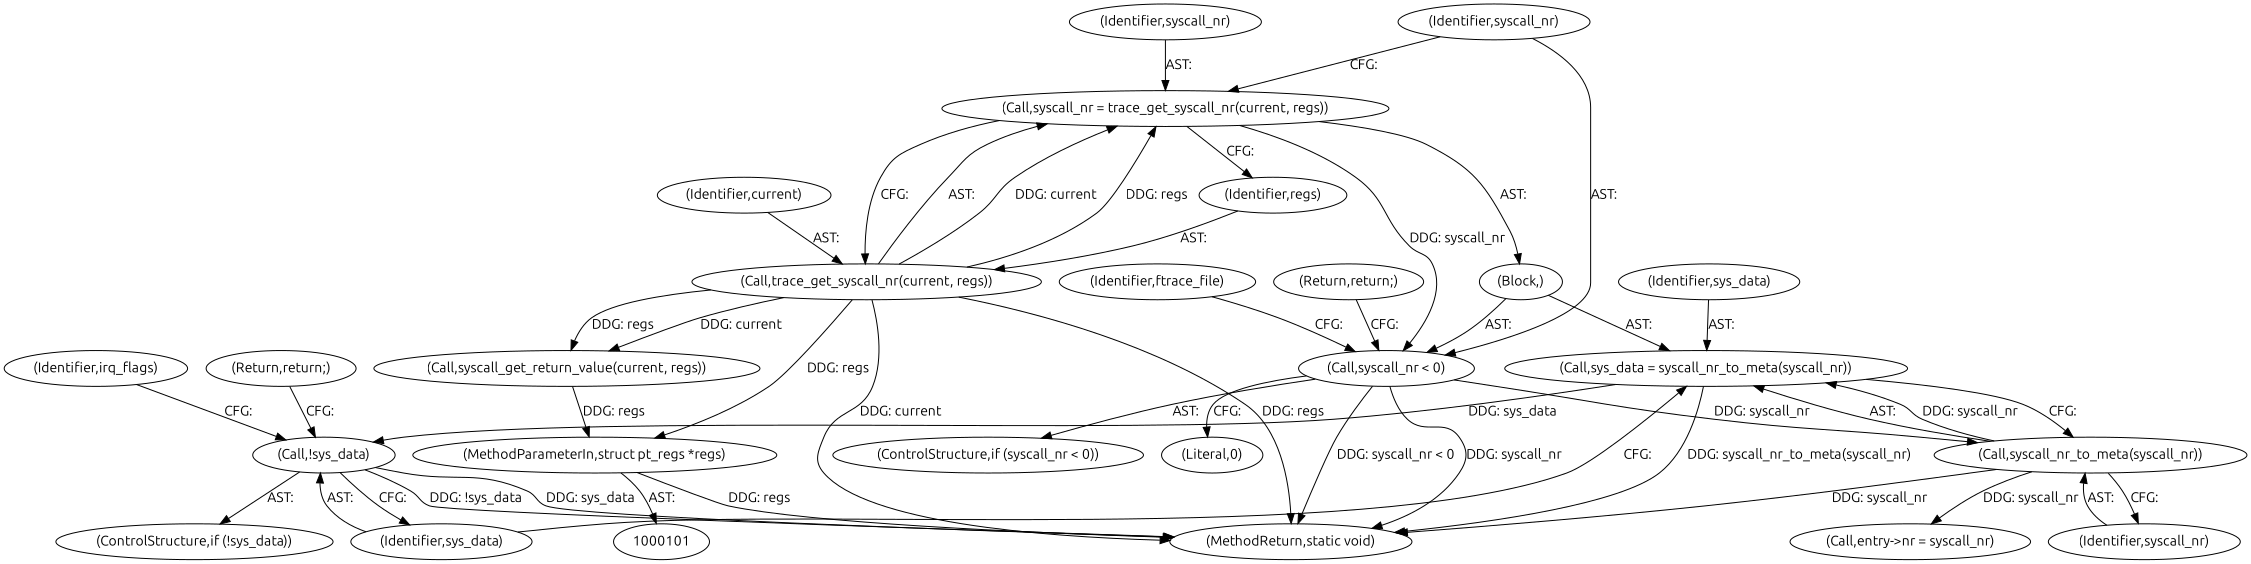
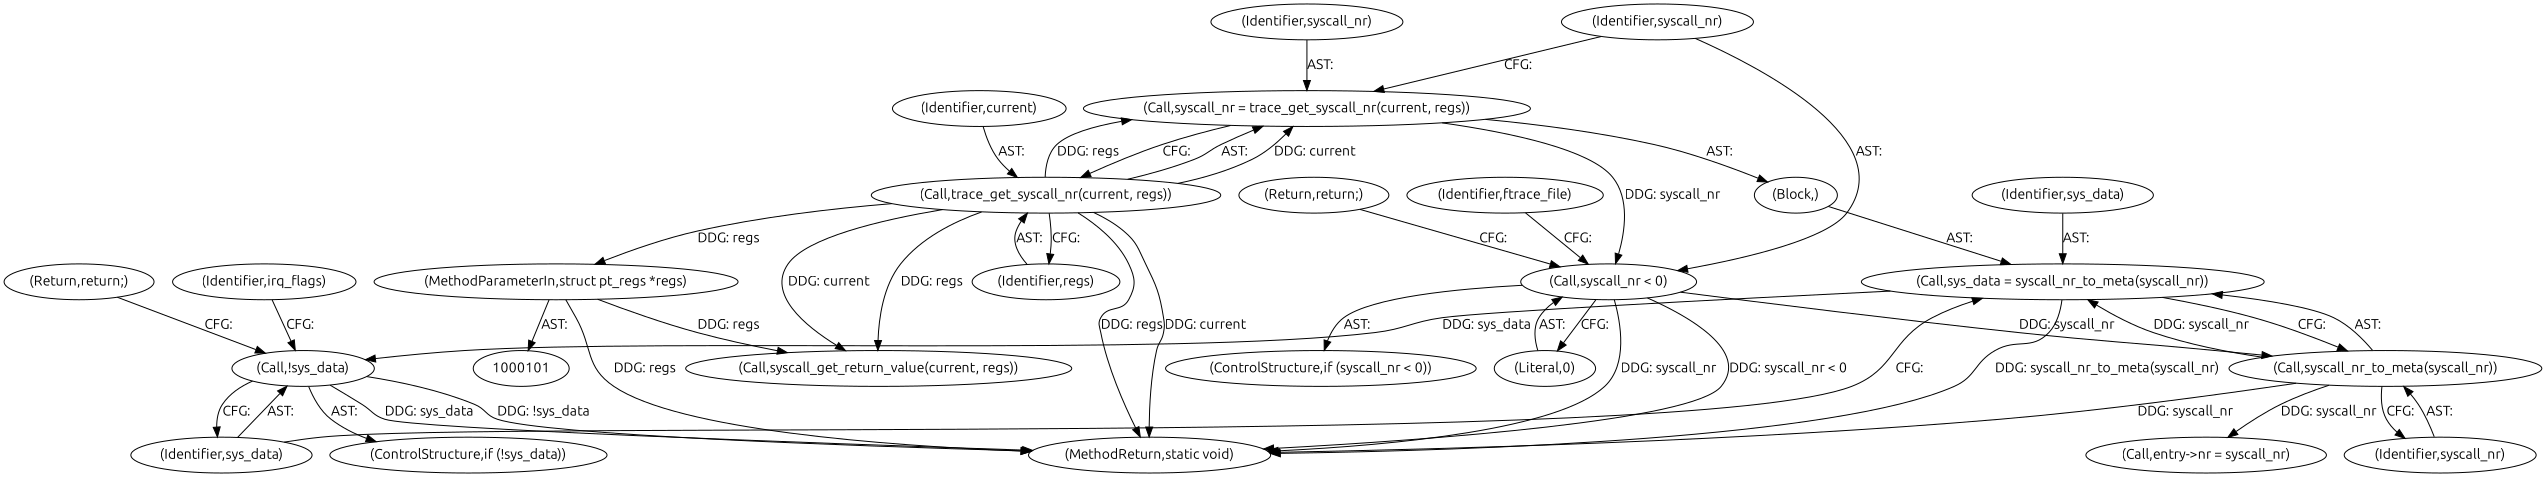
(1216, 149) -> (1051, 233)
(1473, 327) -> (1536, 324)
(579, 407) -> (686, 329)
